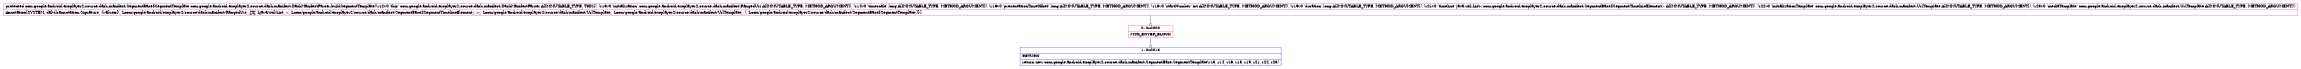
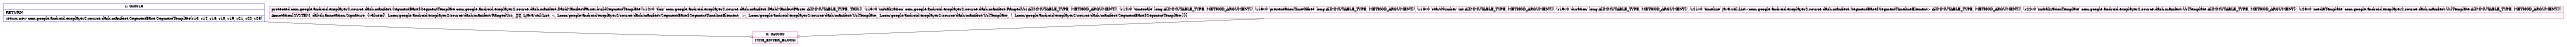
(1151, 41) -> (507, 31)
